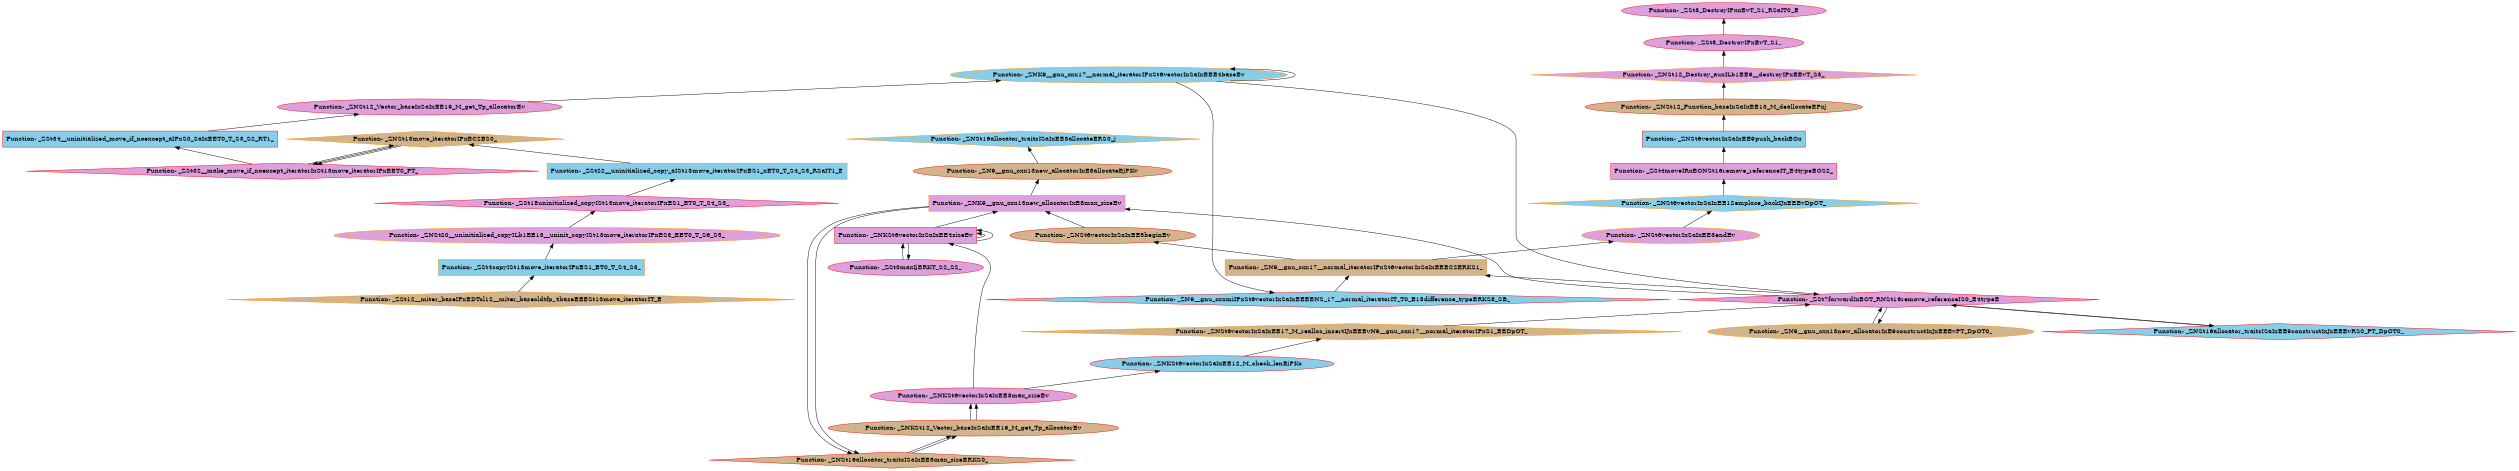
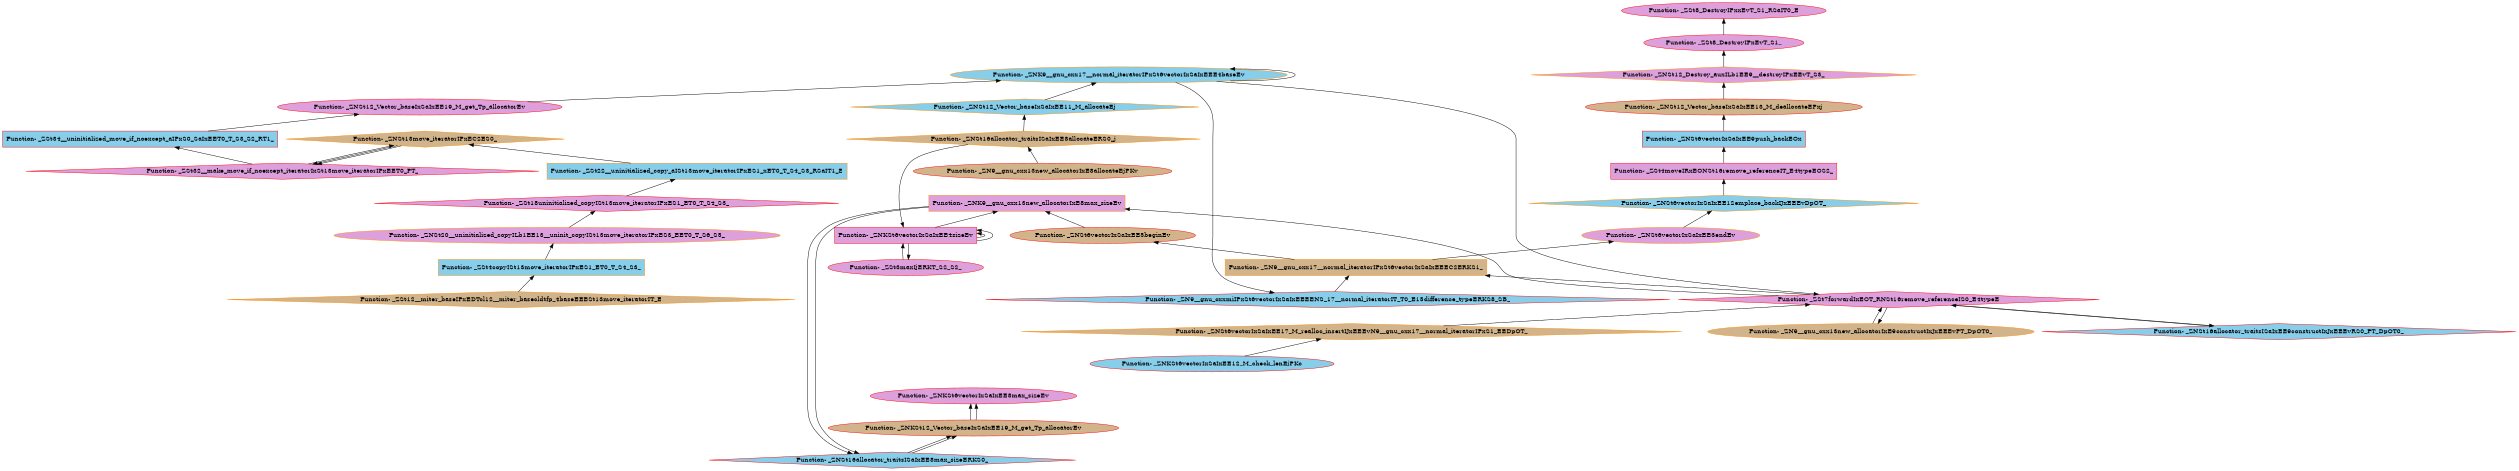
none -> (1025, 107)
(1724, 107) -> (1724, 107)
(1023, 139) -> (1023, 139)
(1034, 189) -> none
(980, 304) -> (909, 163)
(1090, 380) -> none
(892, 460) -> (892, 460)
